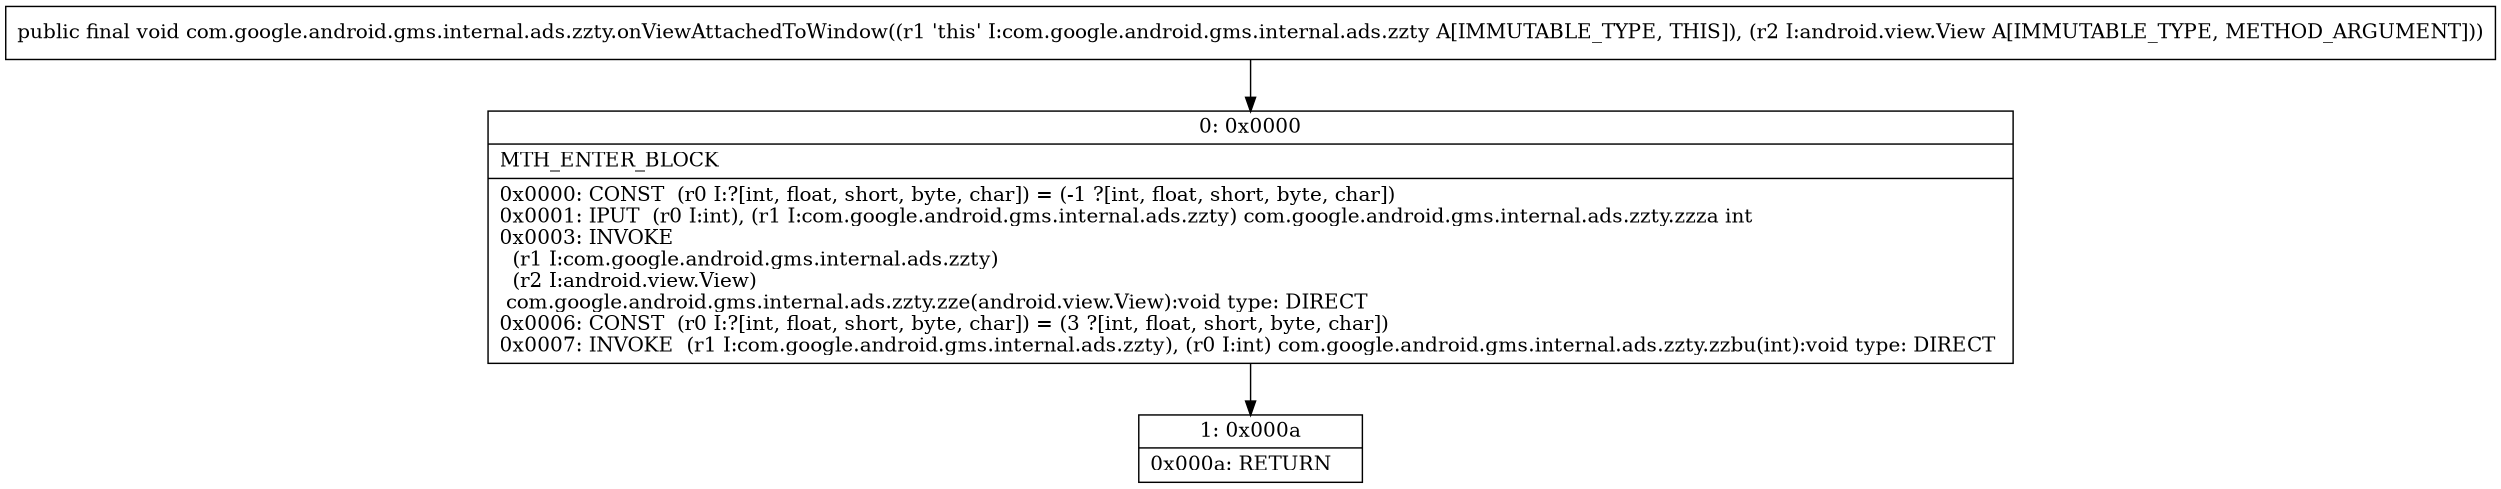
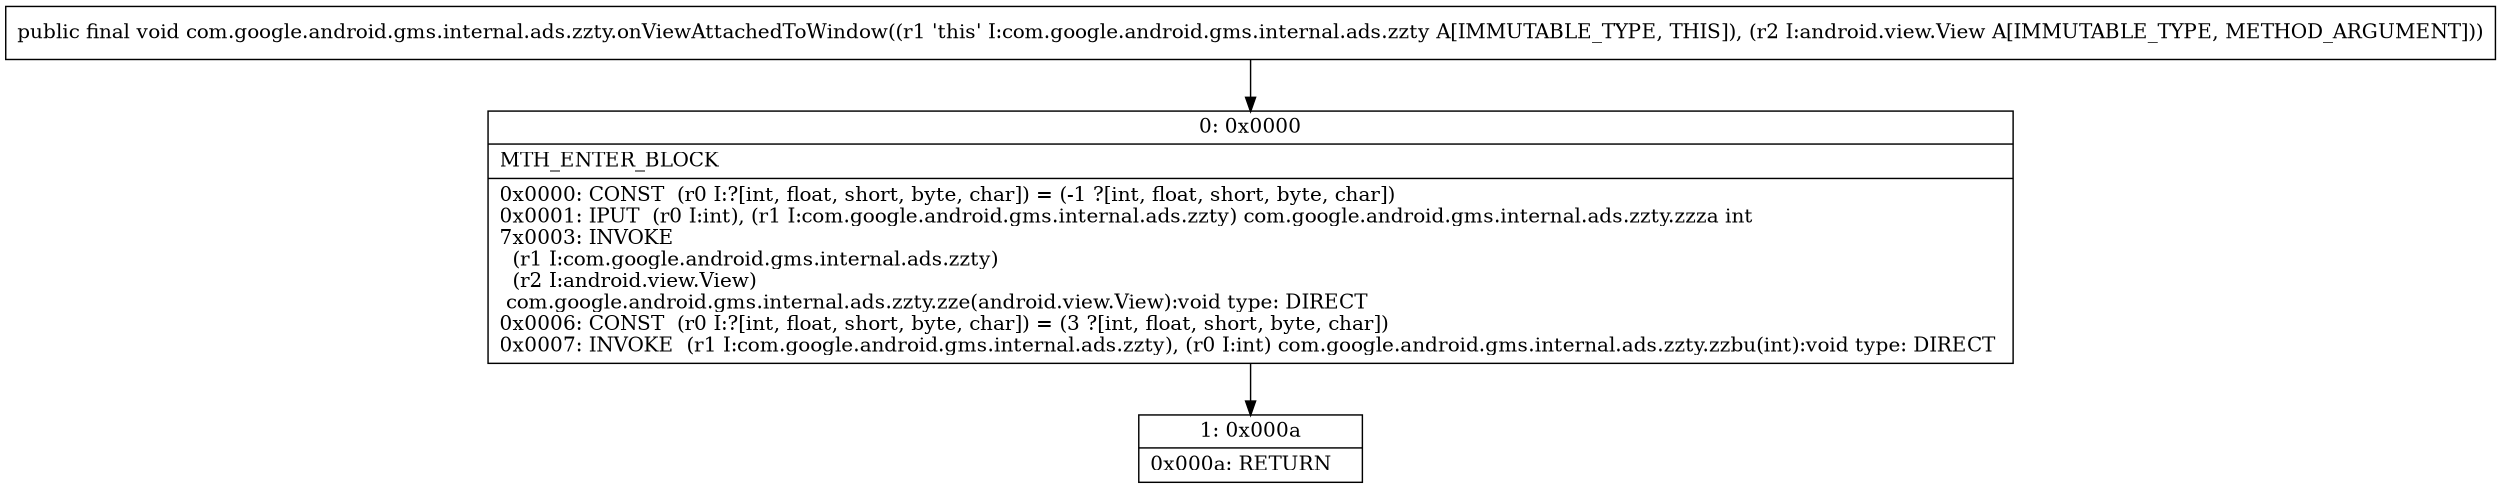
(593, 238) -> (593, 238)
